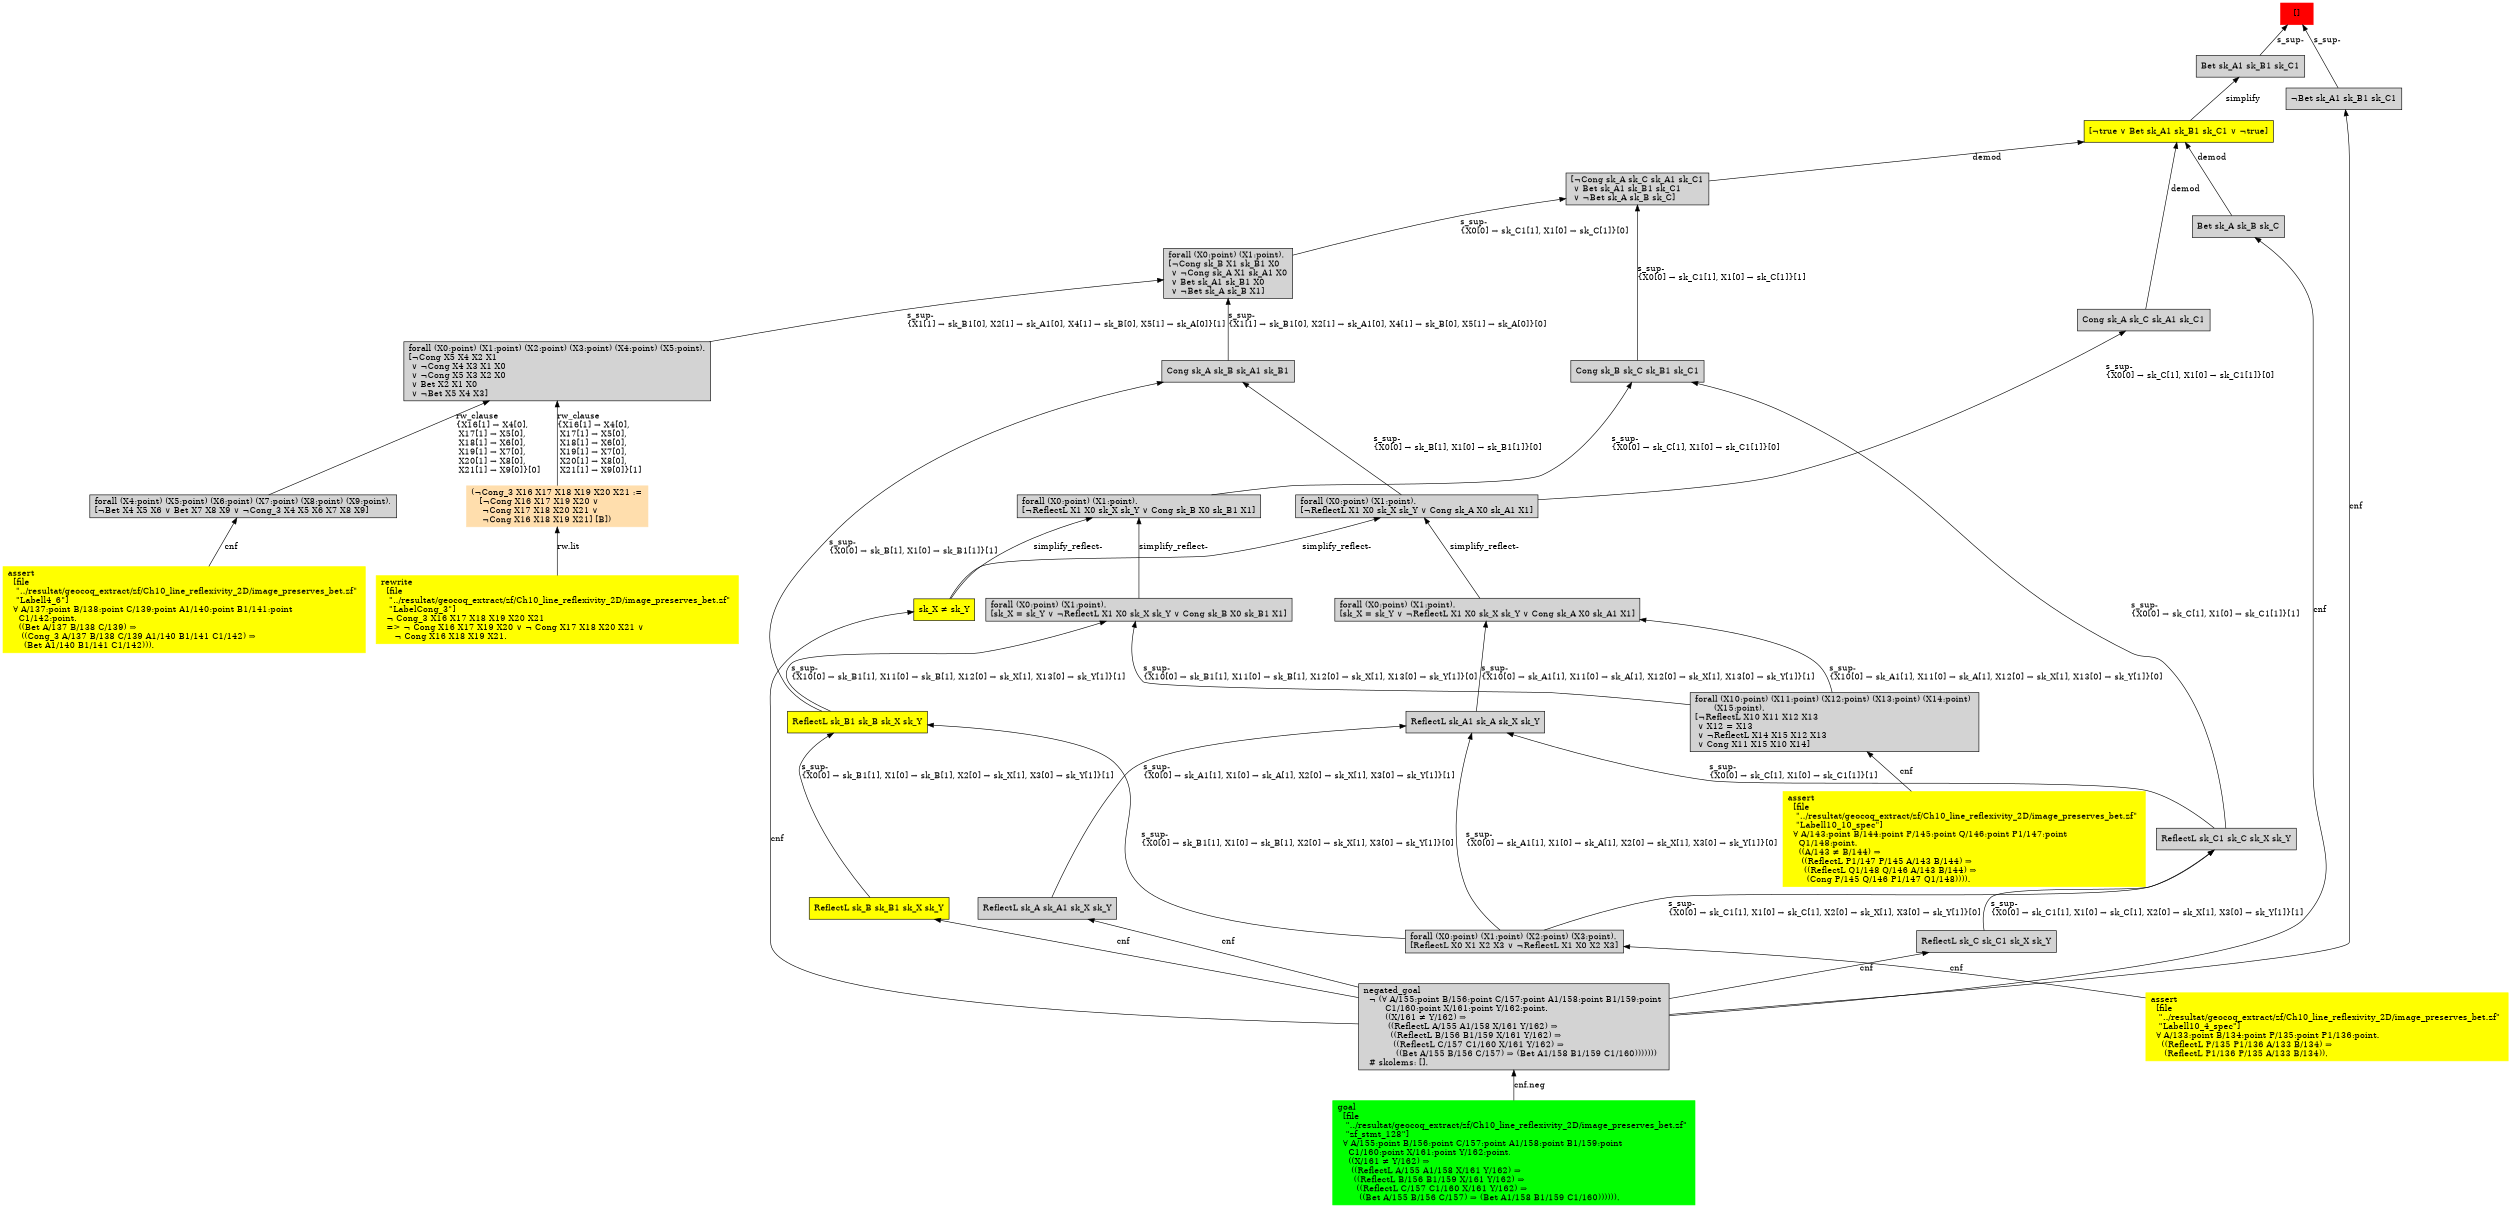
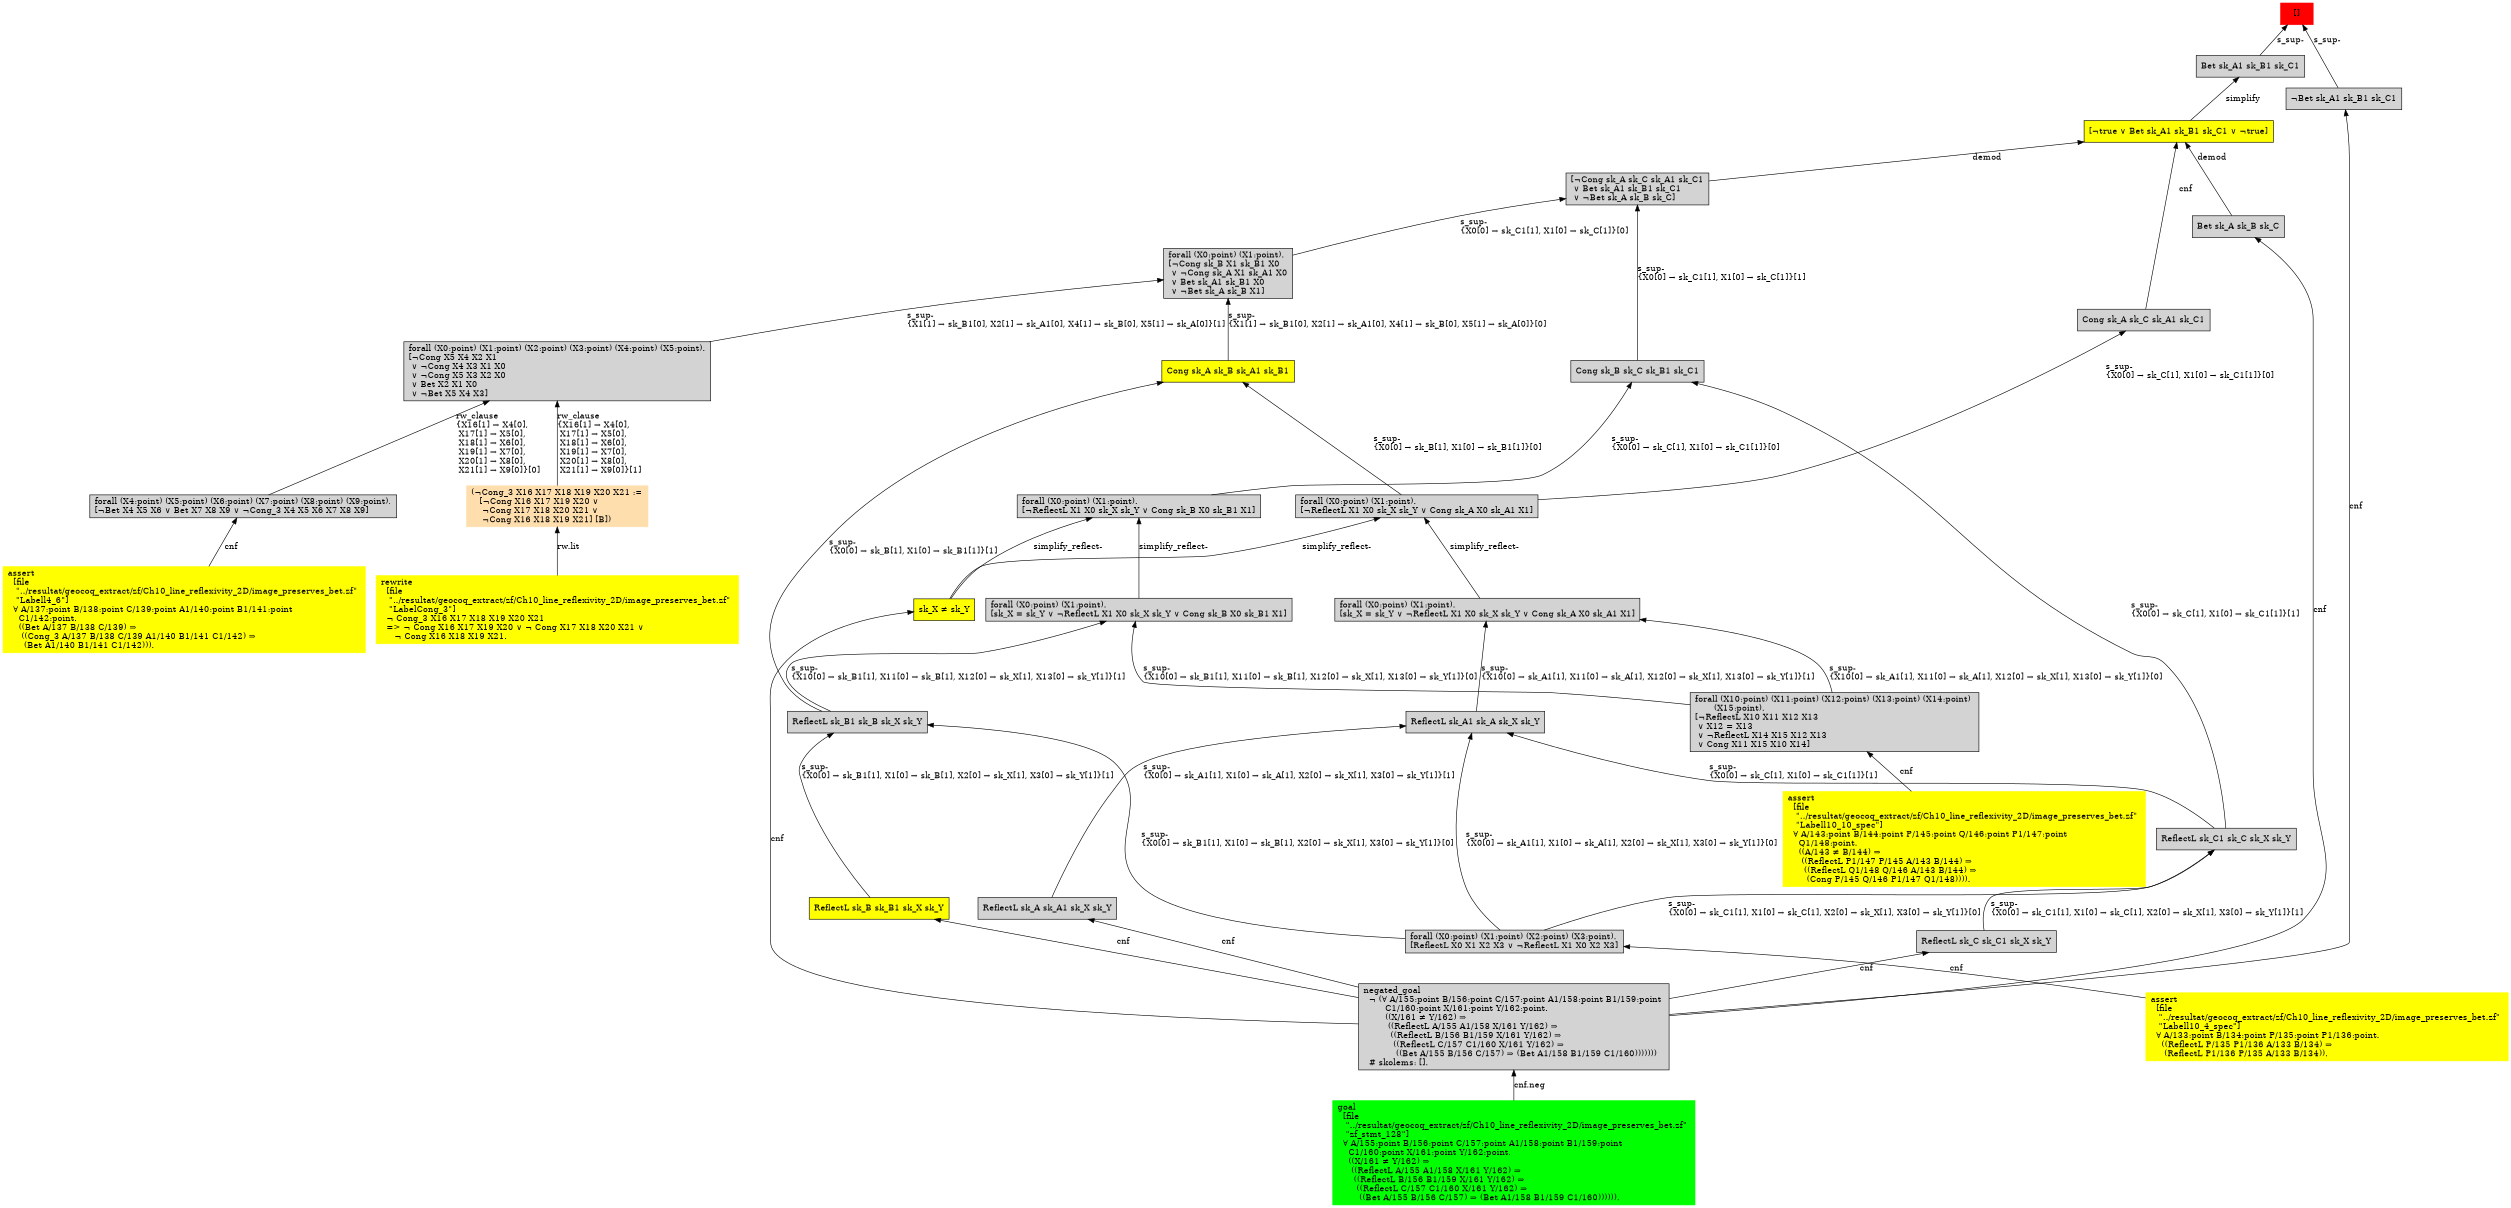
(2186, 189) -> (2186, 189)
(1228, 371) -> (1228, 371)
(857, 722) -> (857, 722)
